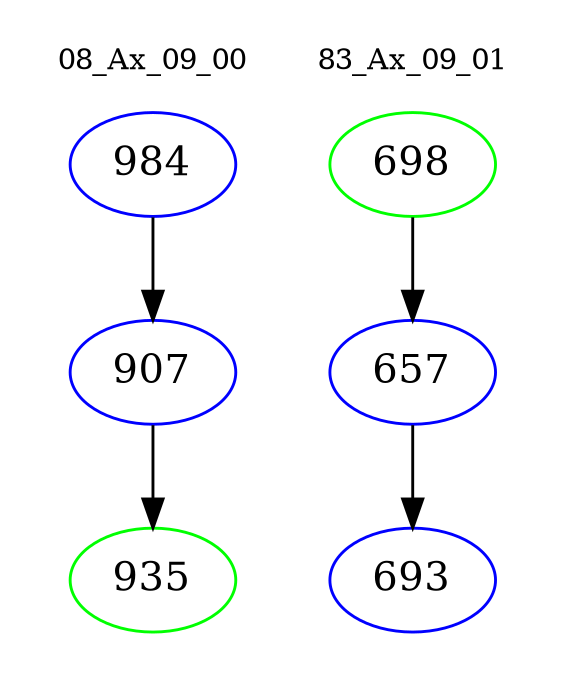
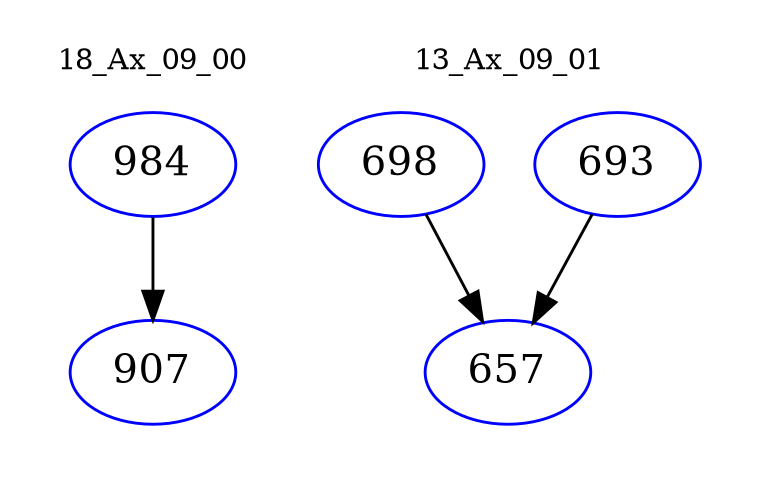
(153, 62) -> (153, 62)
(413, 62) -> (509, 62)
(413, 165) -> (401, 165)
(413, 462) -> (570, 255)
(153, 580) -> none
